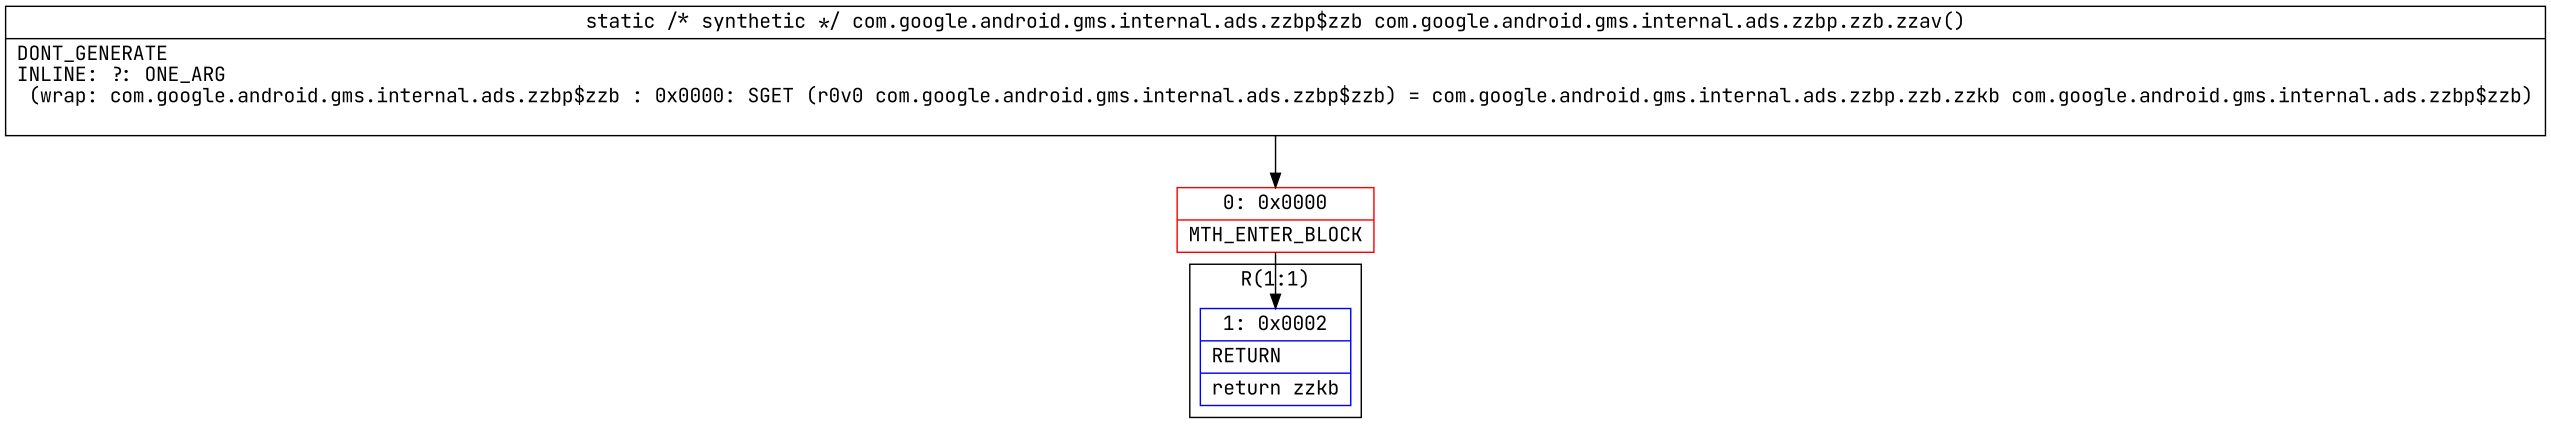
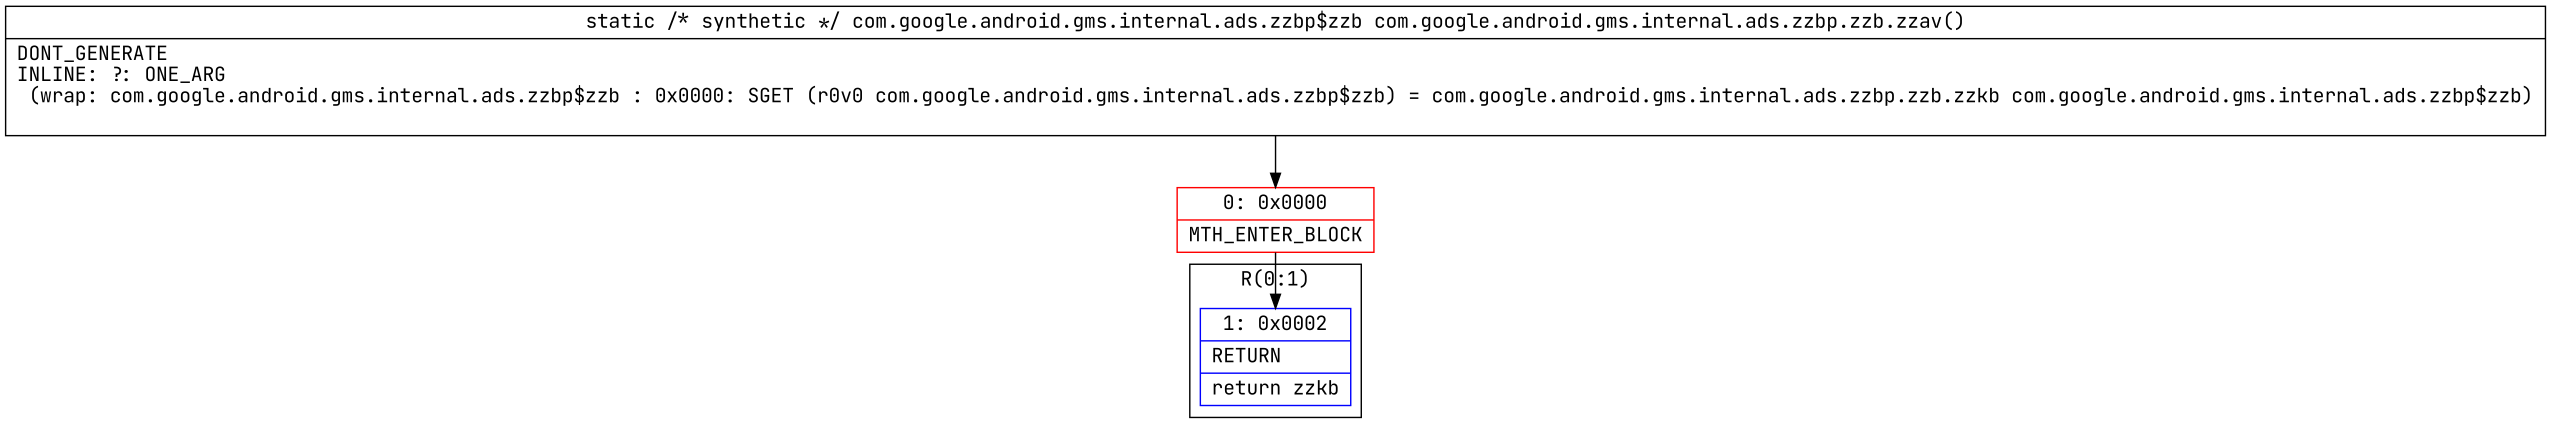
(1276, 280) -> (1276, 280)
